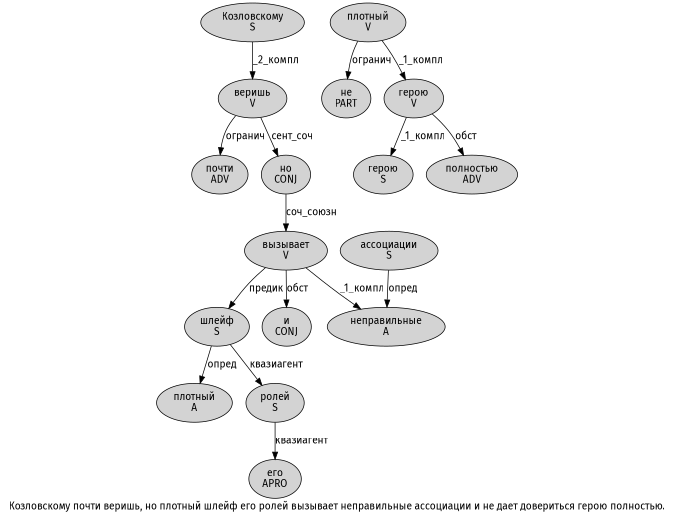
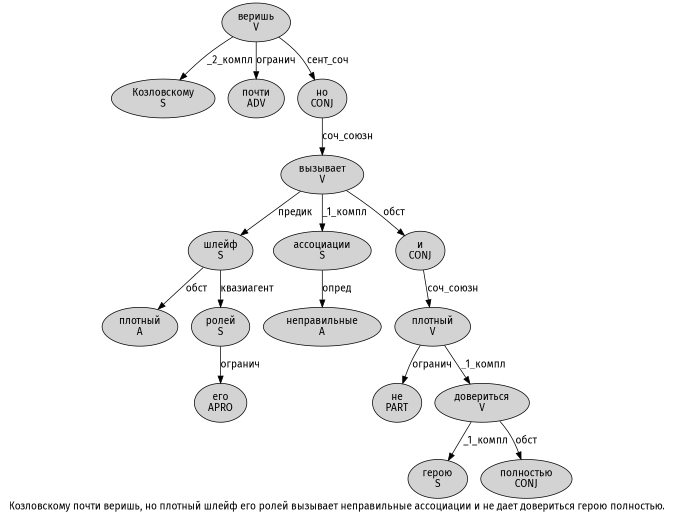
(253, 57) -> (208, 54)
(414, 99) -> (482, 403)
(472, 175) -> (526, 479)
none -> (426, 285)
(330, 287) -> (322, 209)
(222, 365) -> (197, 289)
(302, 441) -> (241, 365)
